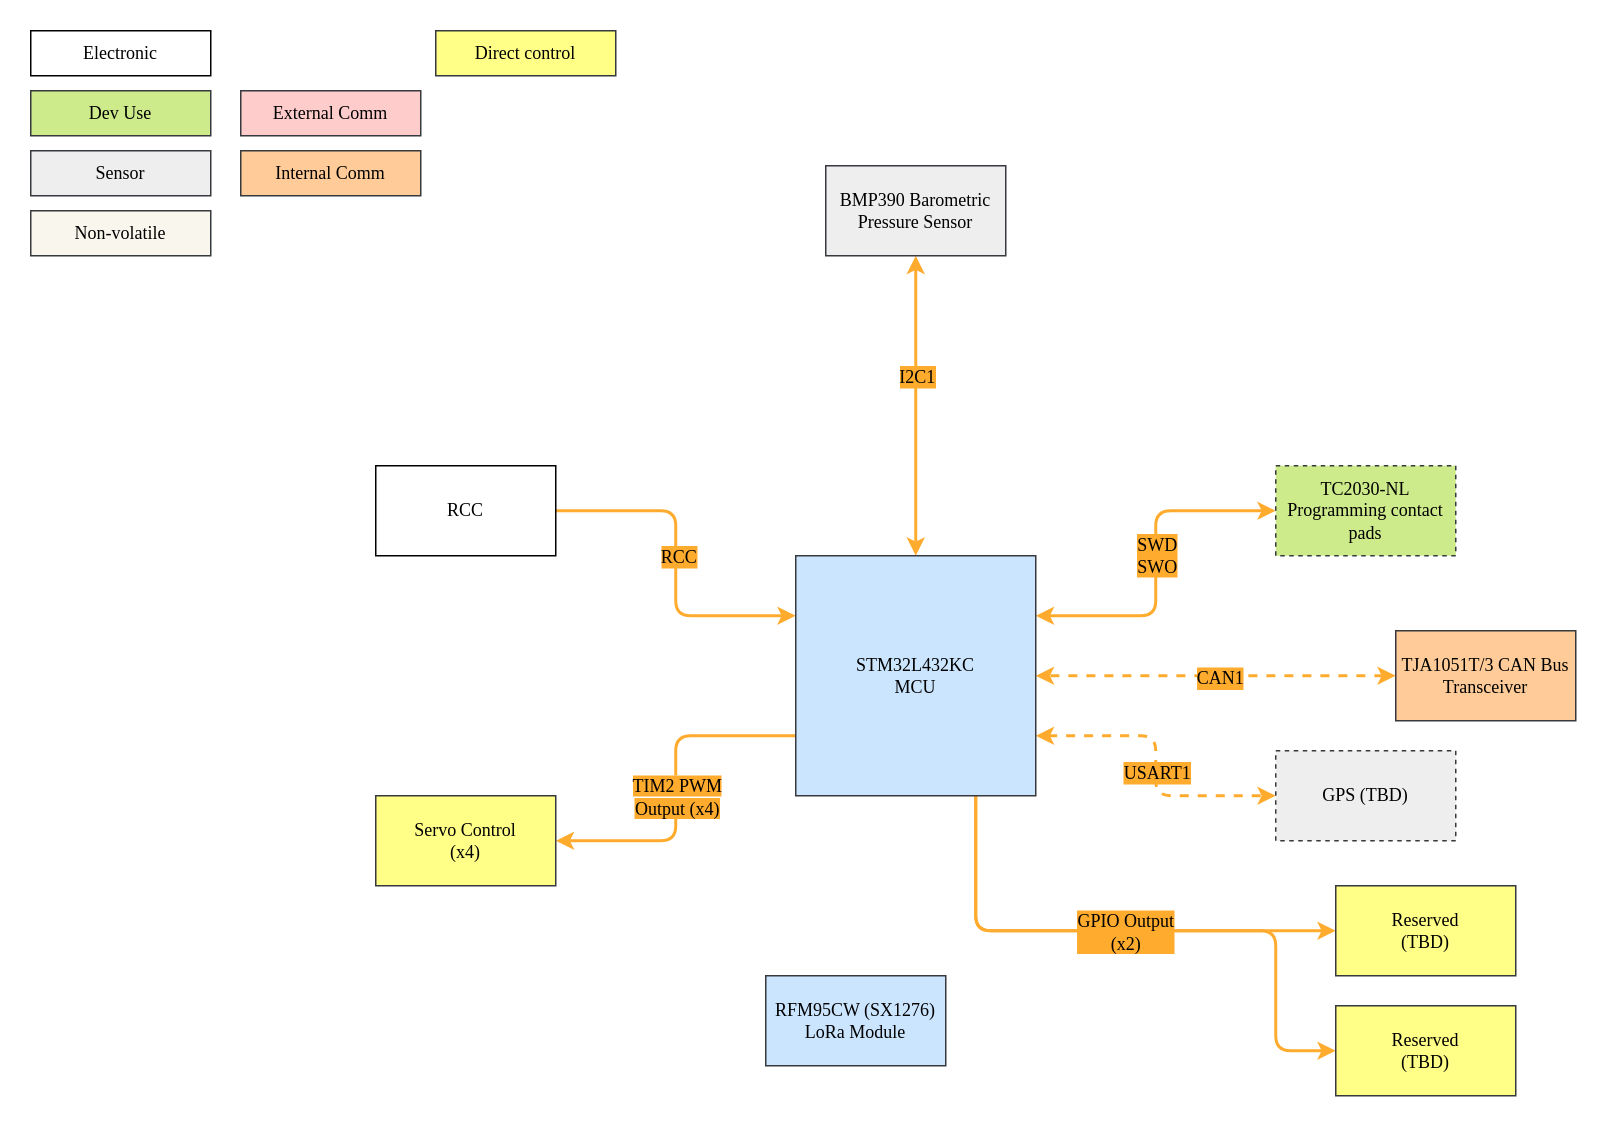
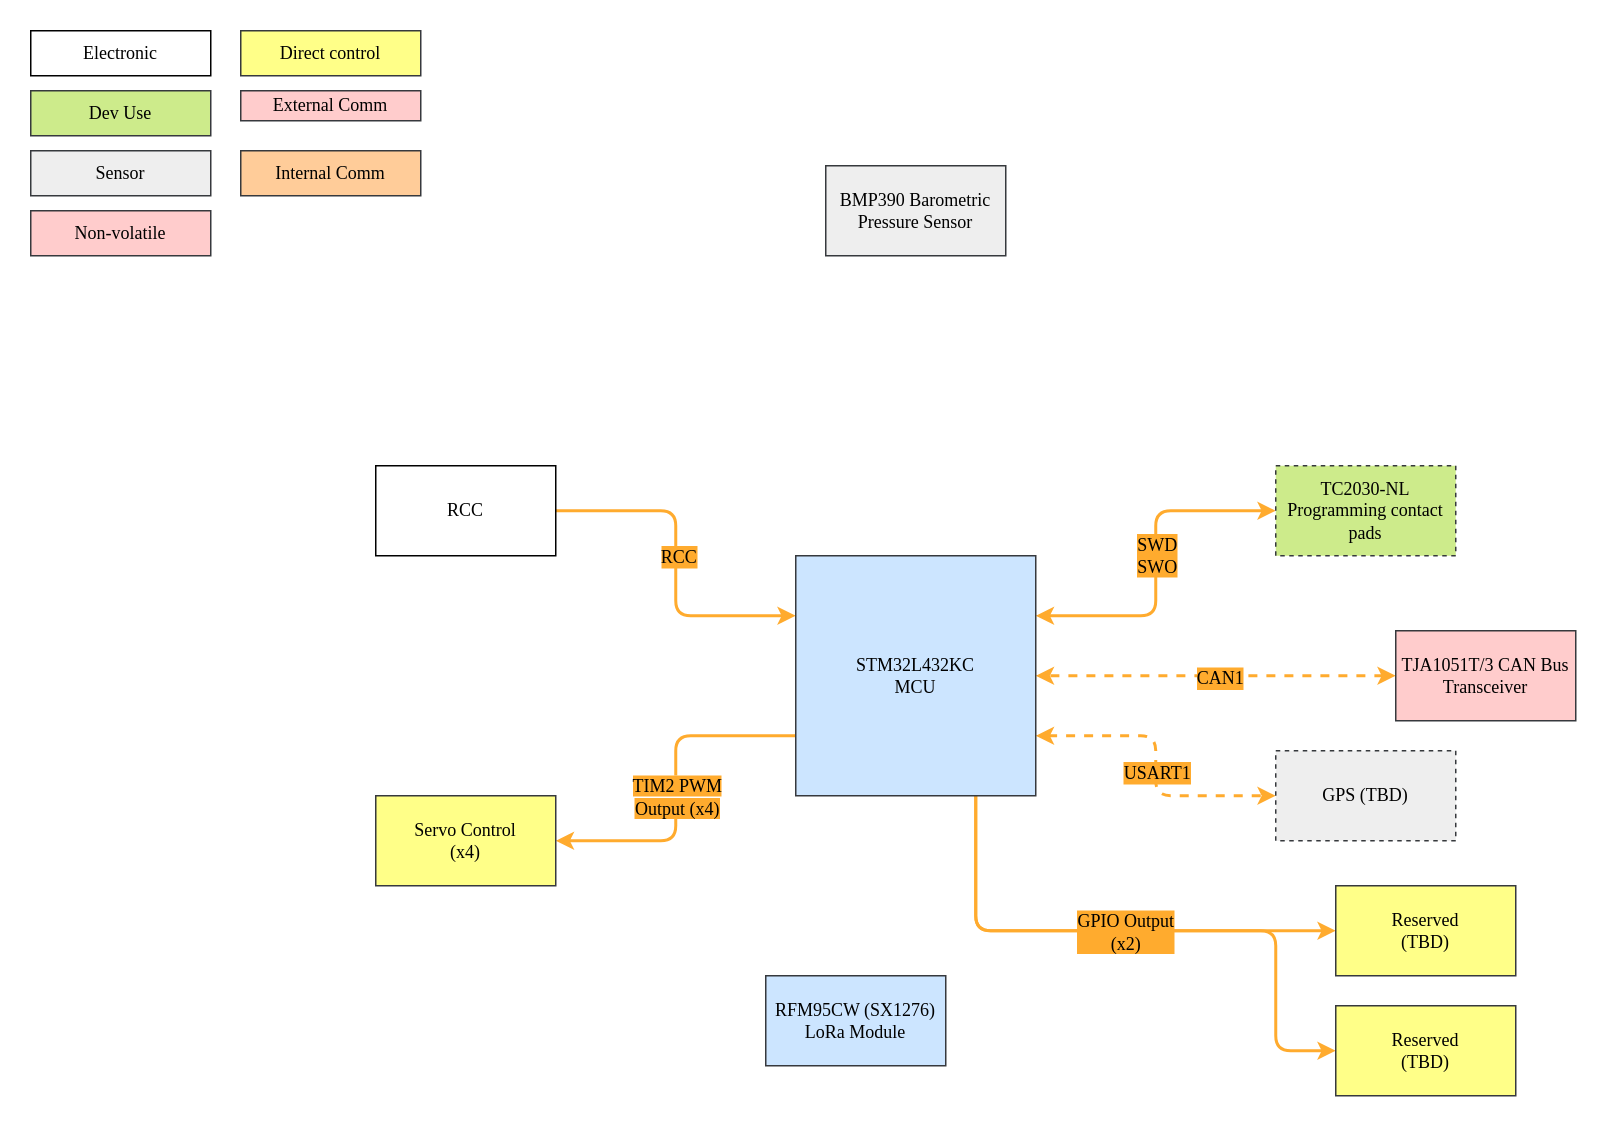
(526, 53) -> (331, 53)
(331, 113) -> (331, 106)
(121, 233) -> (121, 233)
(916, 405) -> none
(1486, 676) -> (1486, 676)
